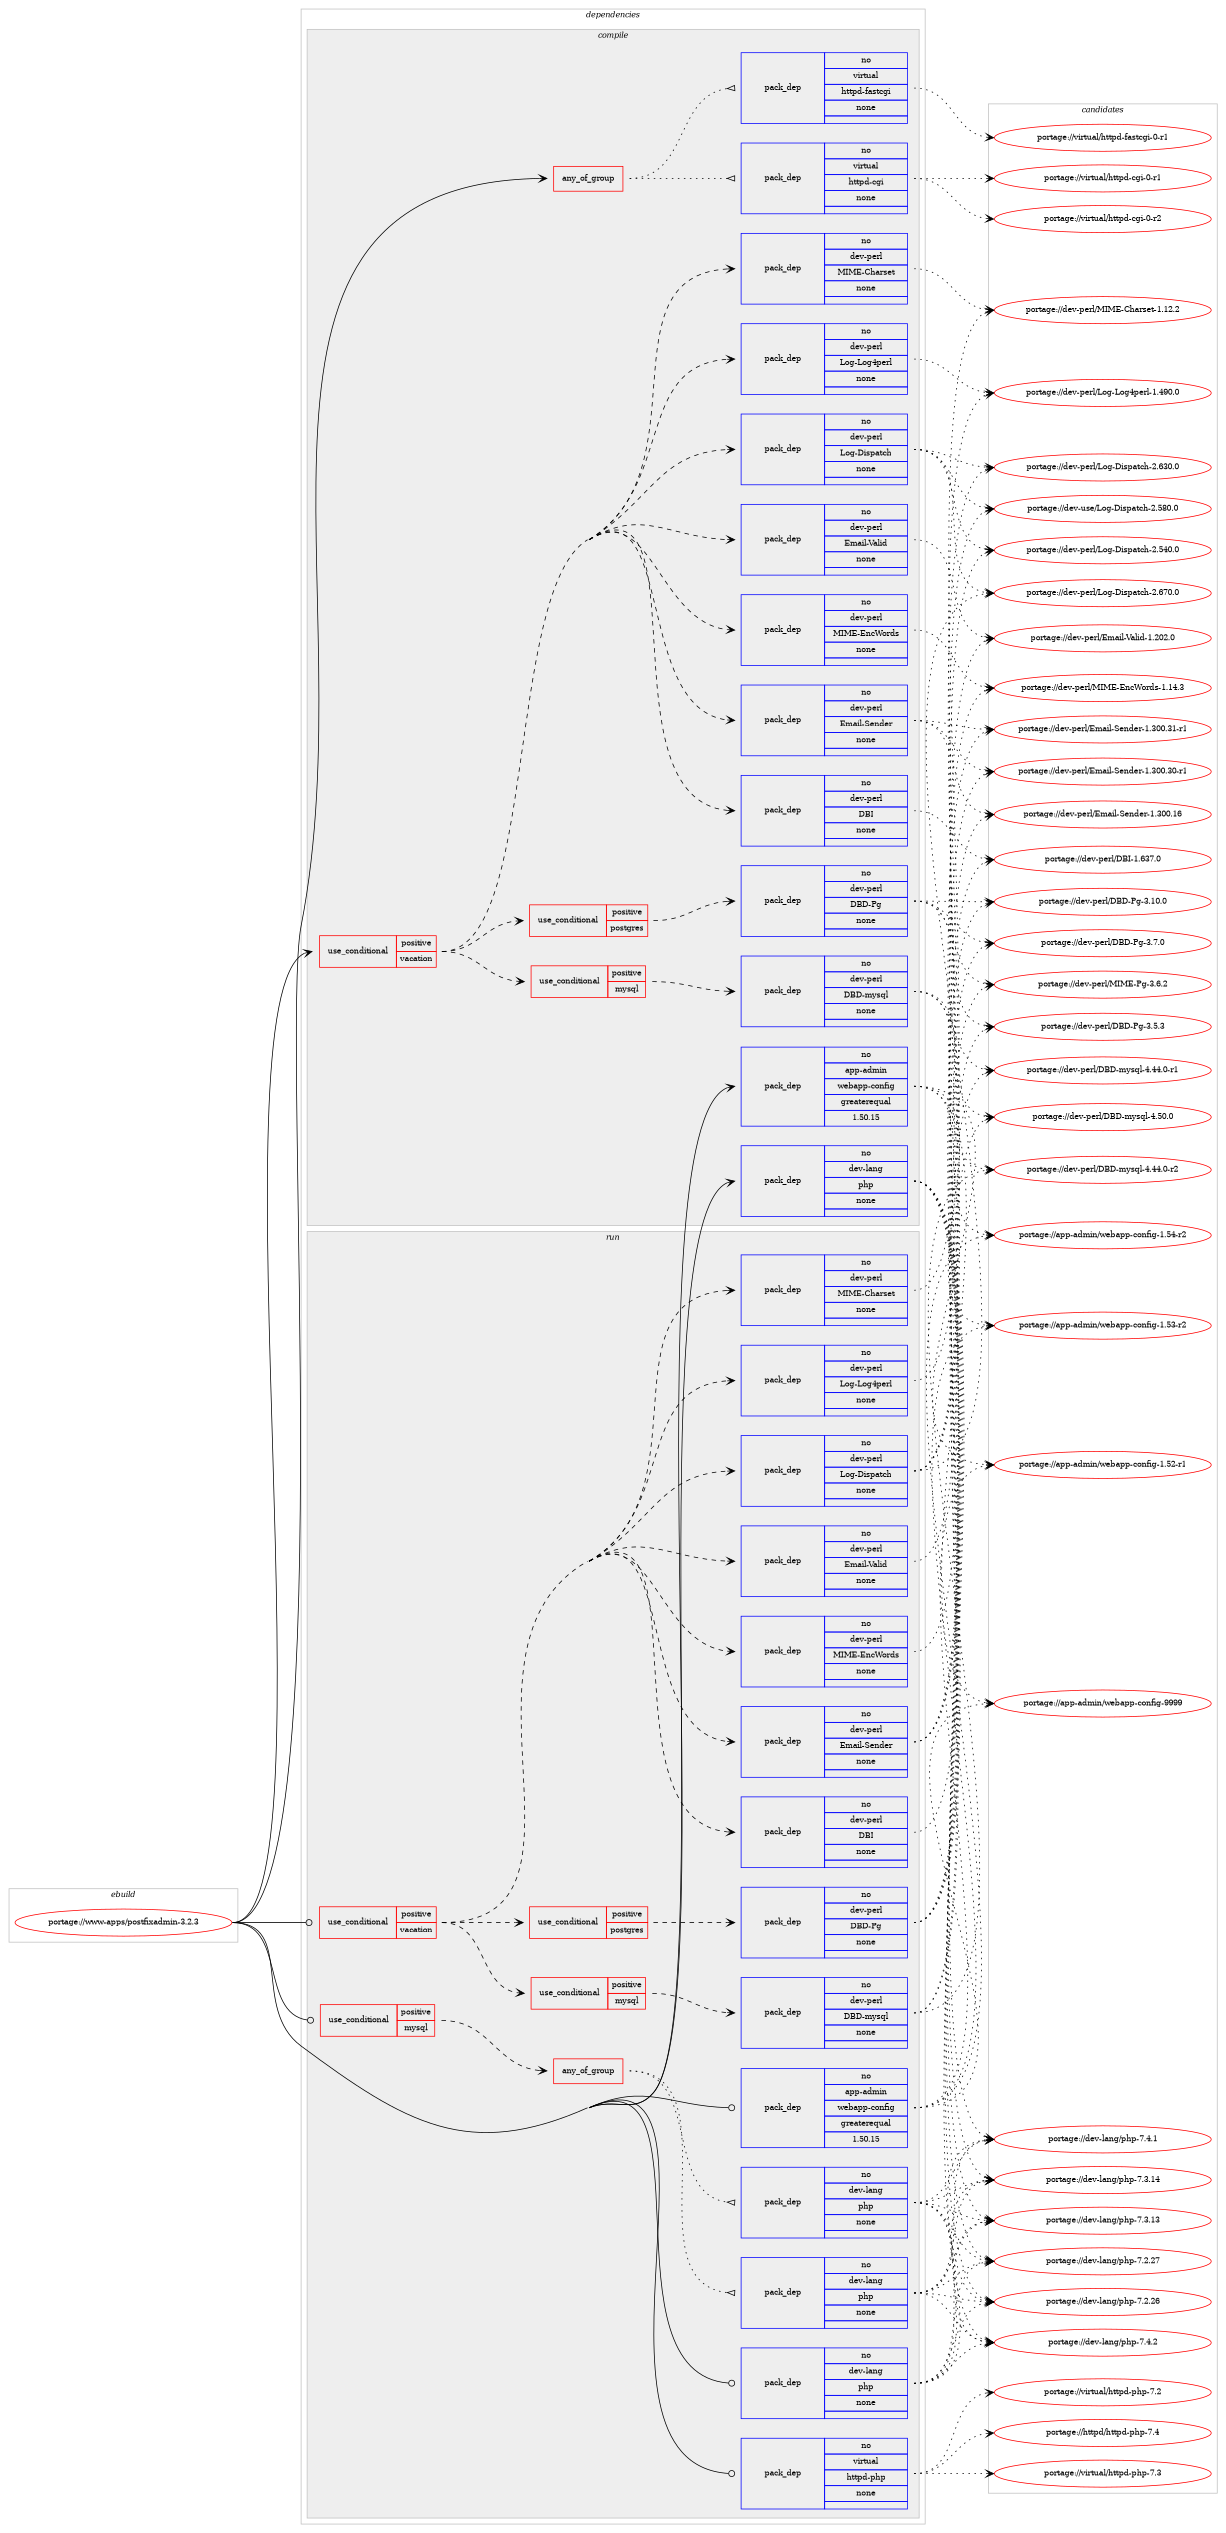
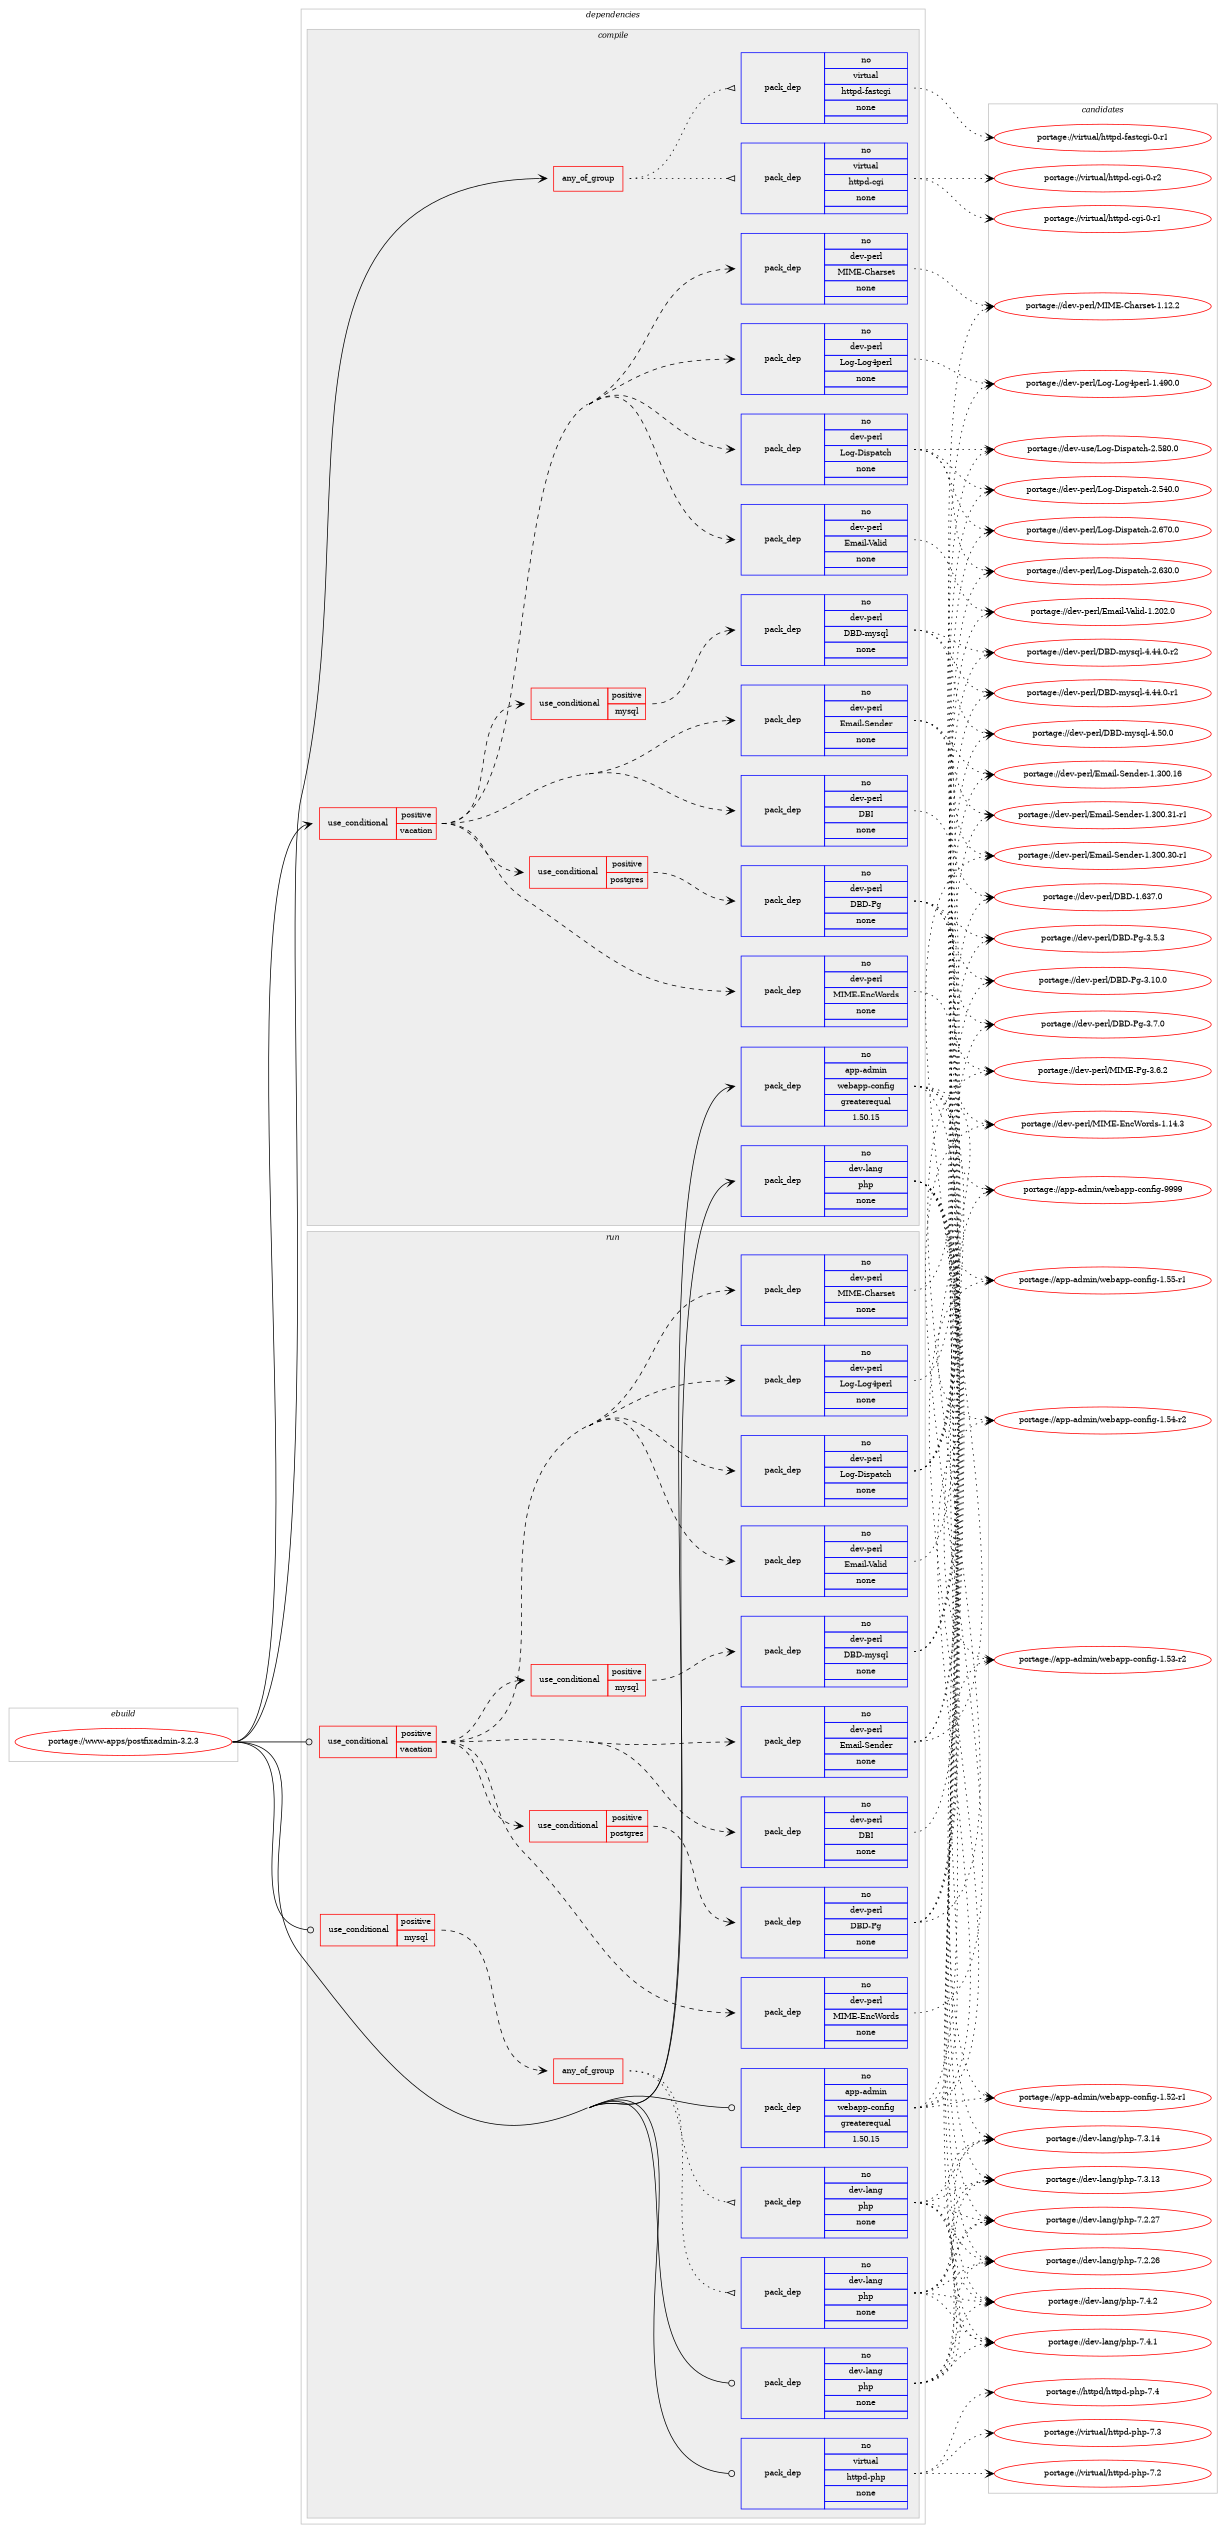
(1103, 860) -> (1103, 897)
none -> (1103, 1280)
